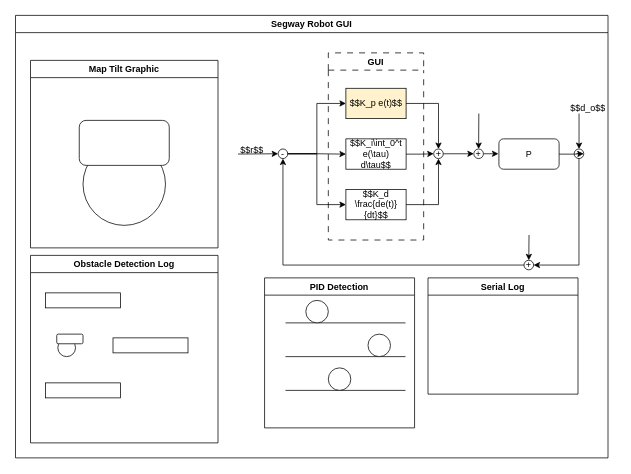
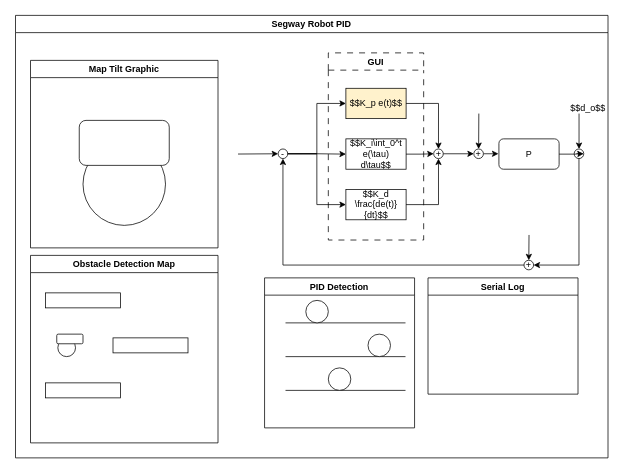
(312, 24) -> (312, 24)
(252, 150) -> none
(124, 264) -> (124, 264)
